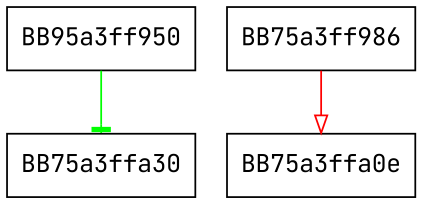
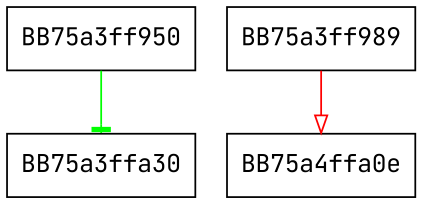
(101, 39) -> (101, 39)
(321, 39) -> (321, 39)
(321, 165) -> (321, 165)
